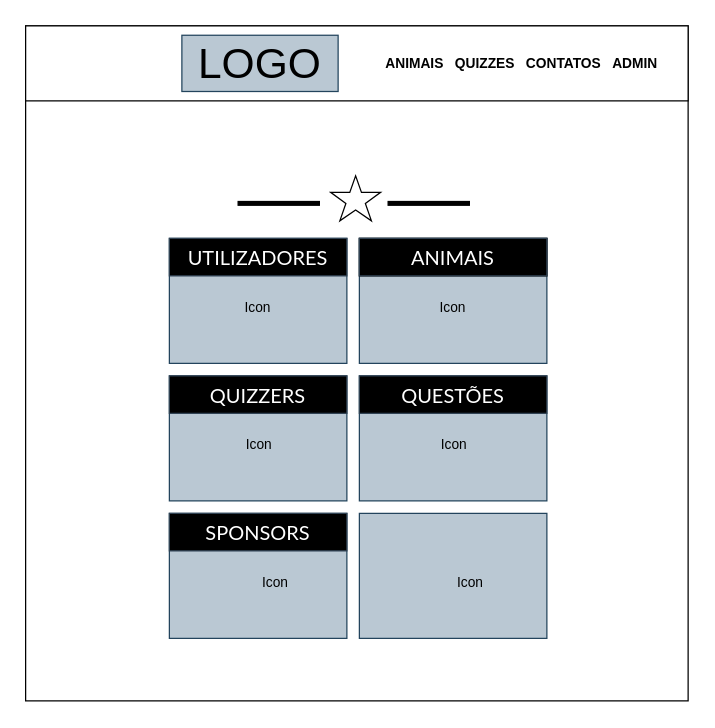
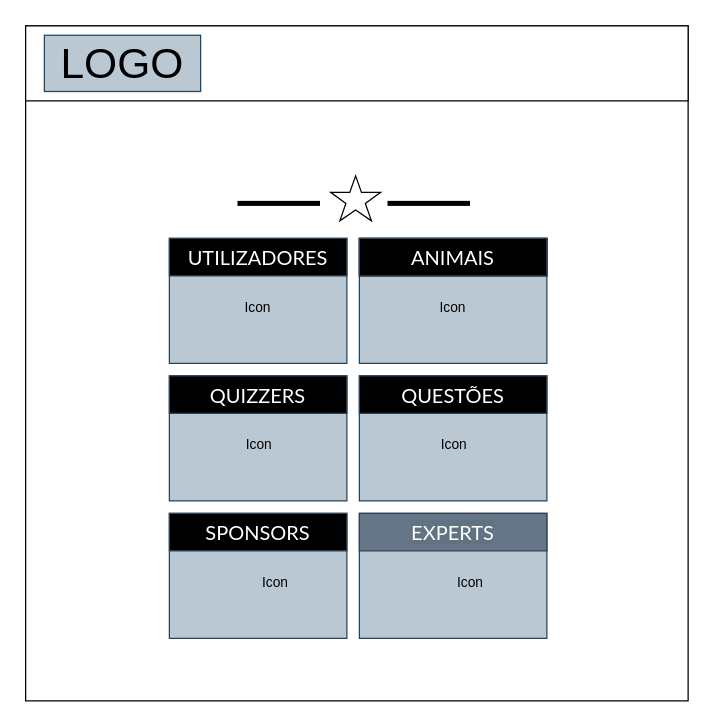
(260, 63) -> (123, 63)
(522, 63) -> none
none -> (453, 532)
